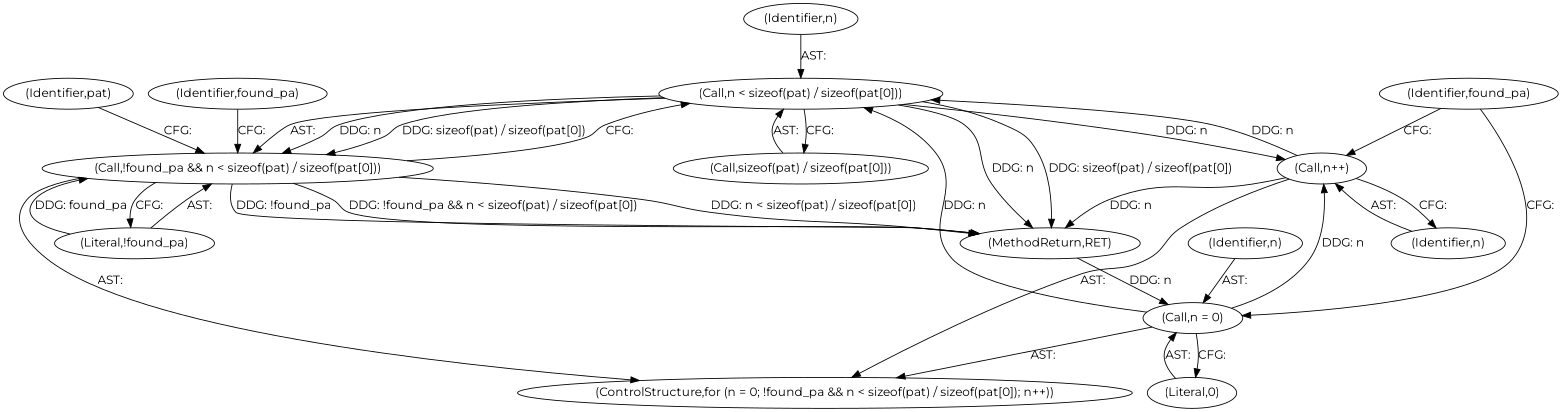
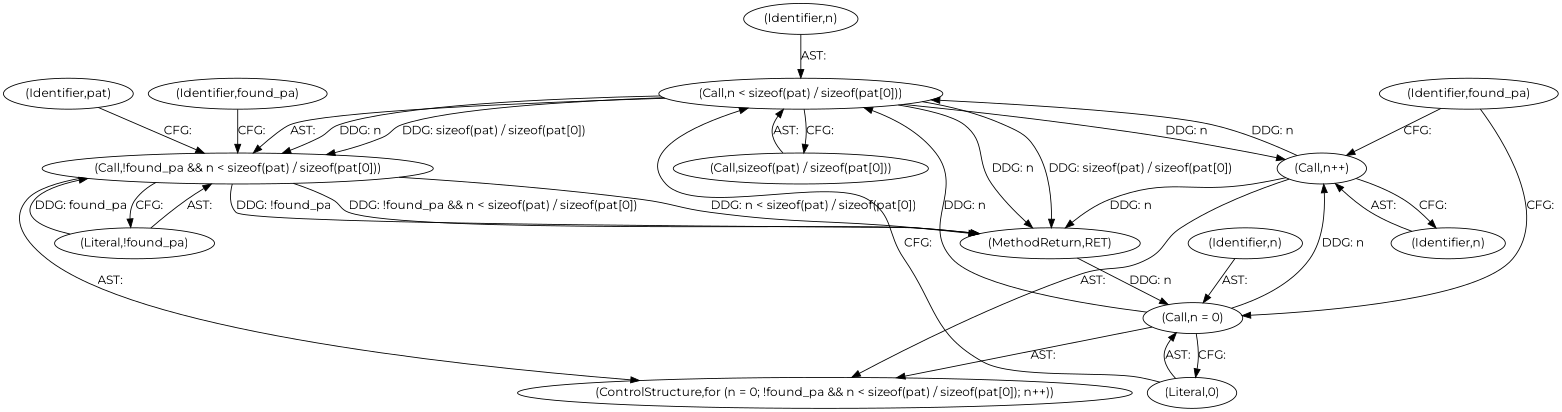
(548, 146) -> (886, 218)
